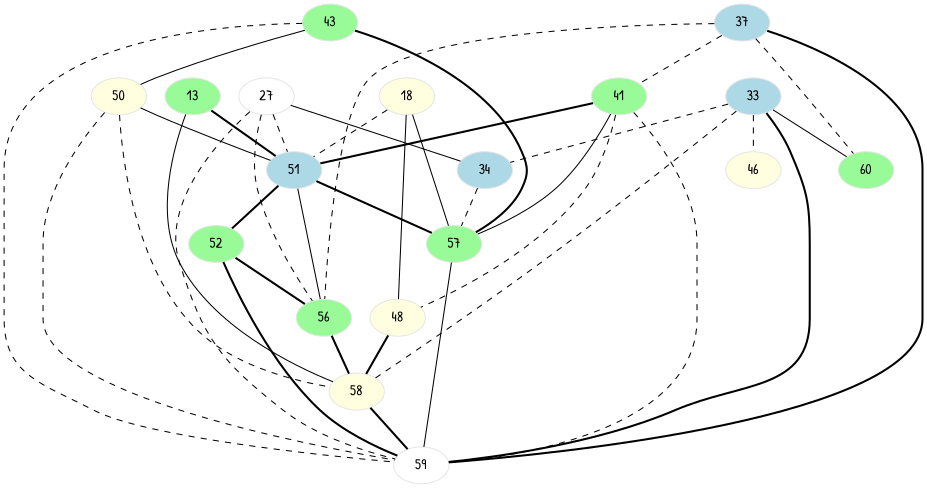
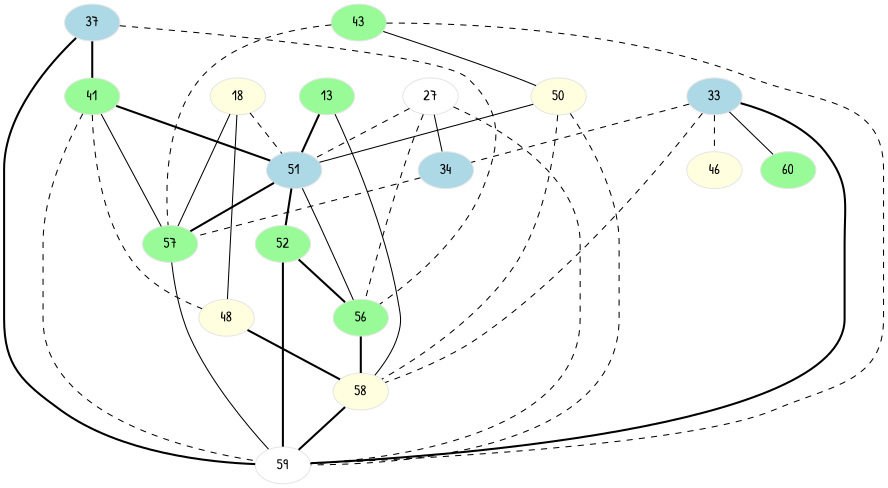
(681, 59) -> (92, 60)
(805, 96) -> none
(491, 107) -> (198, 82)
